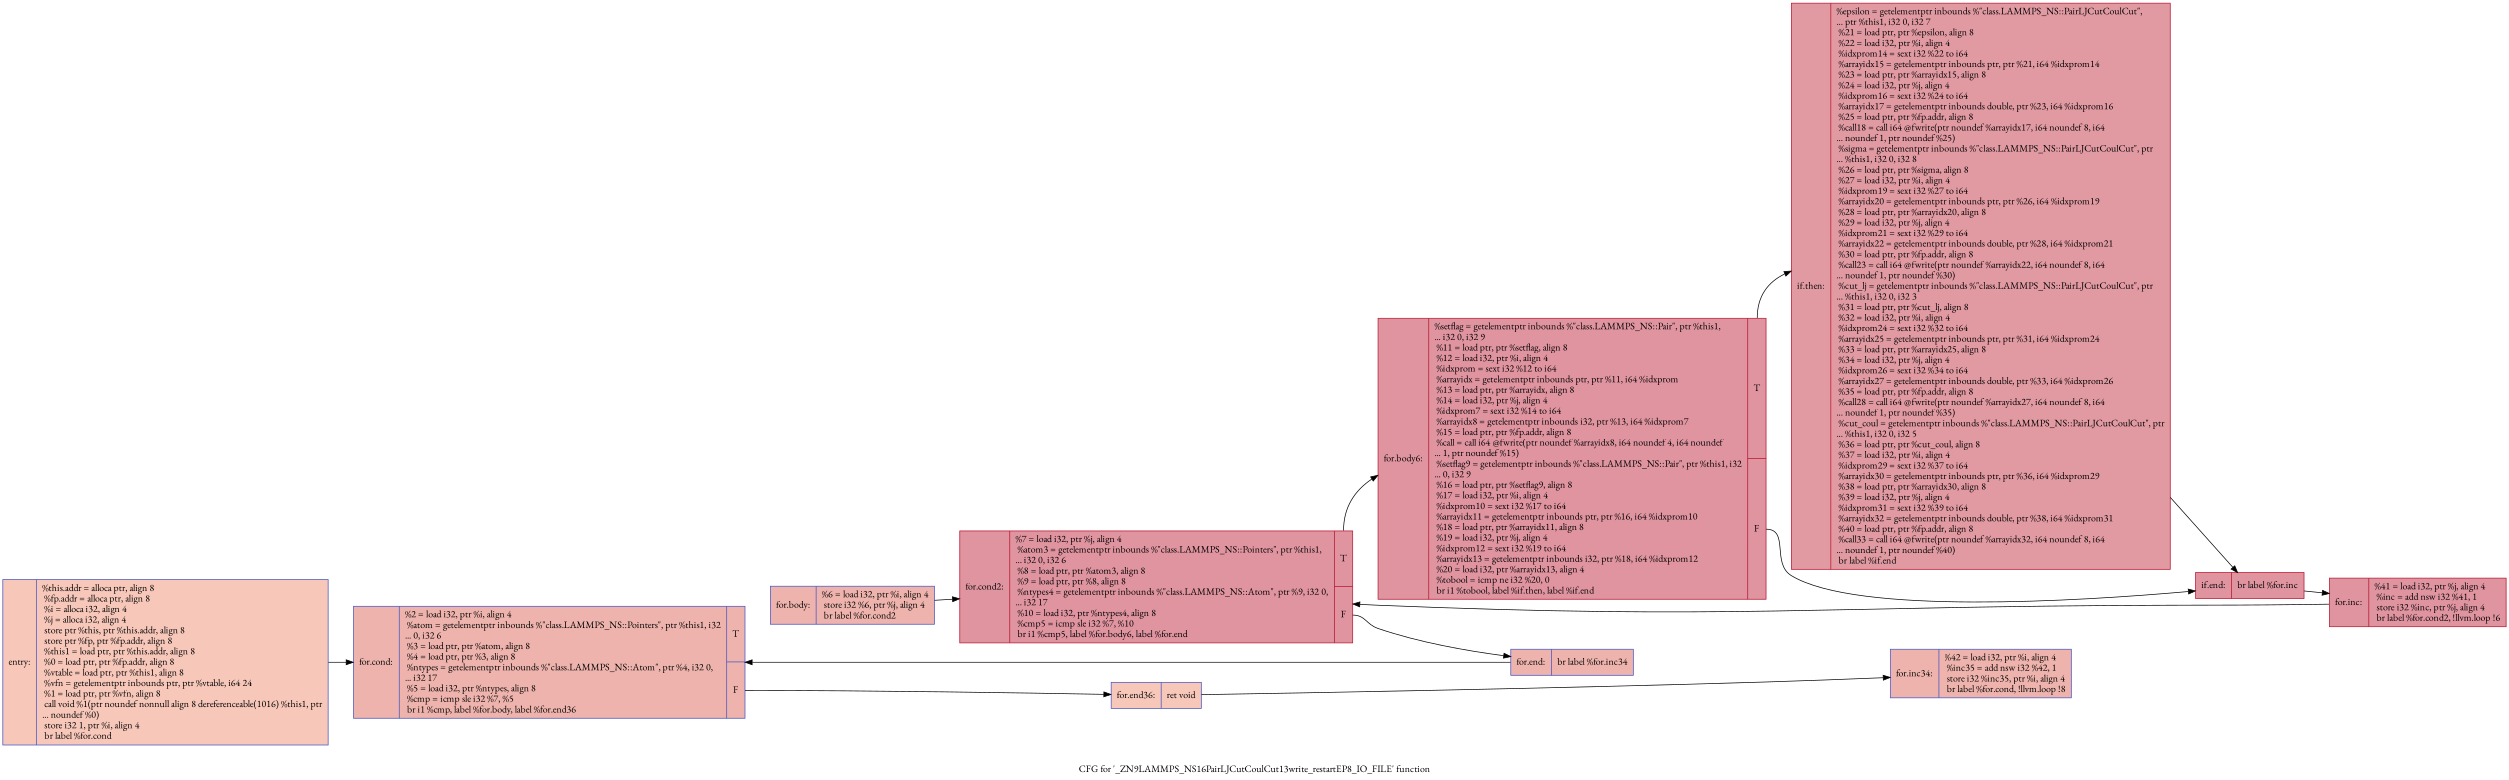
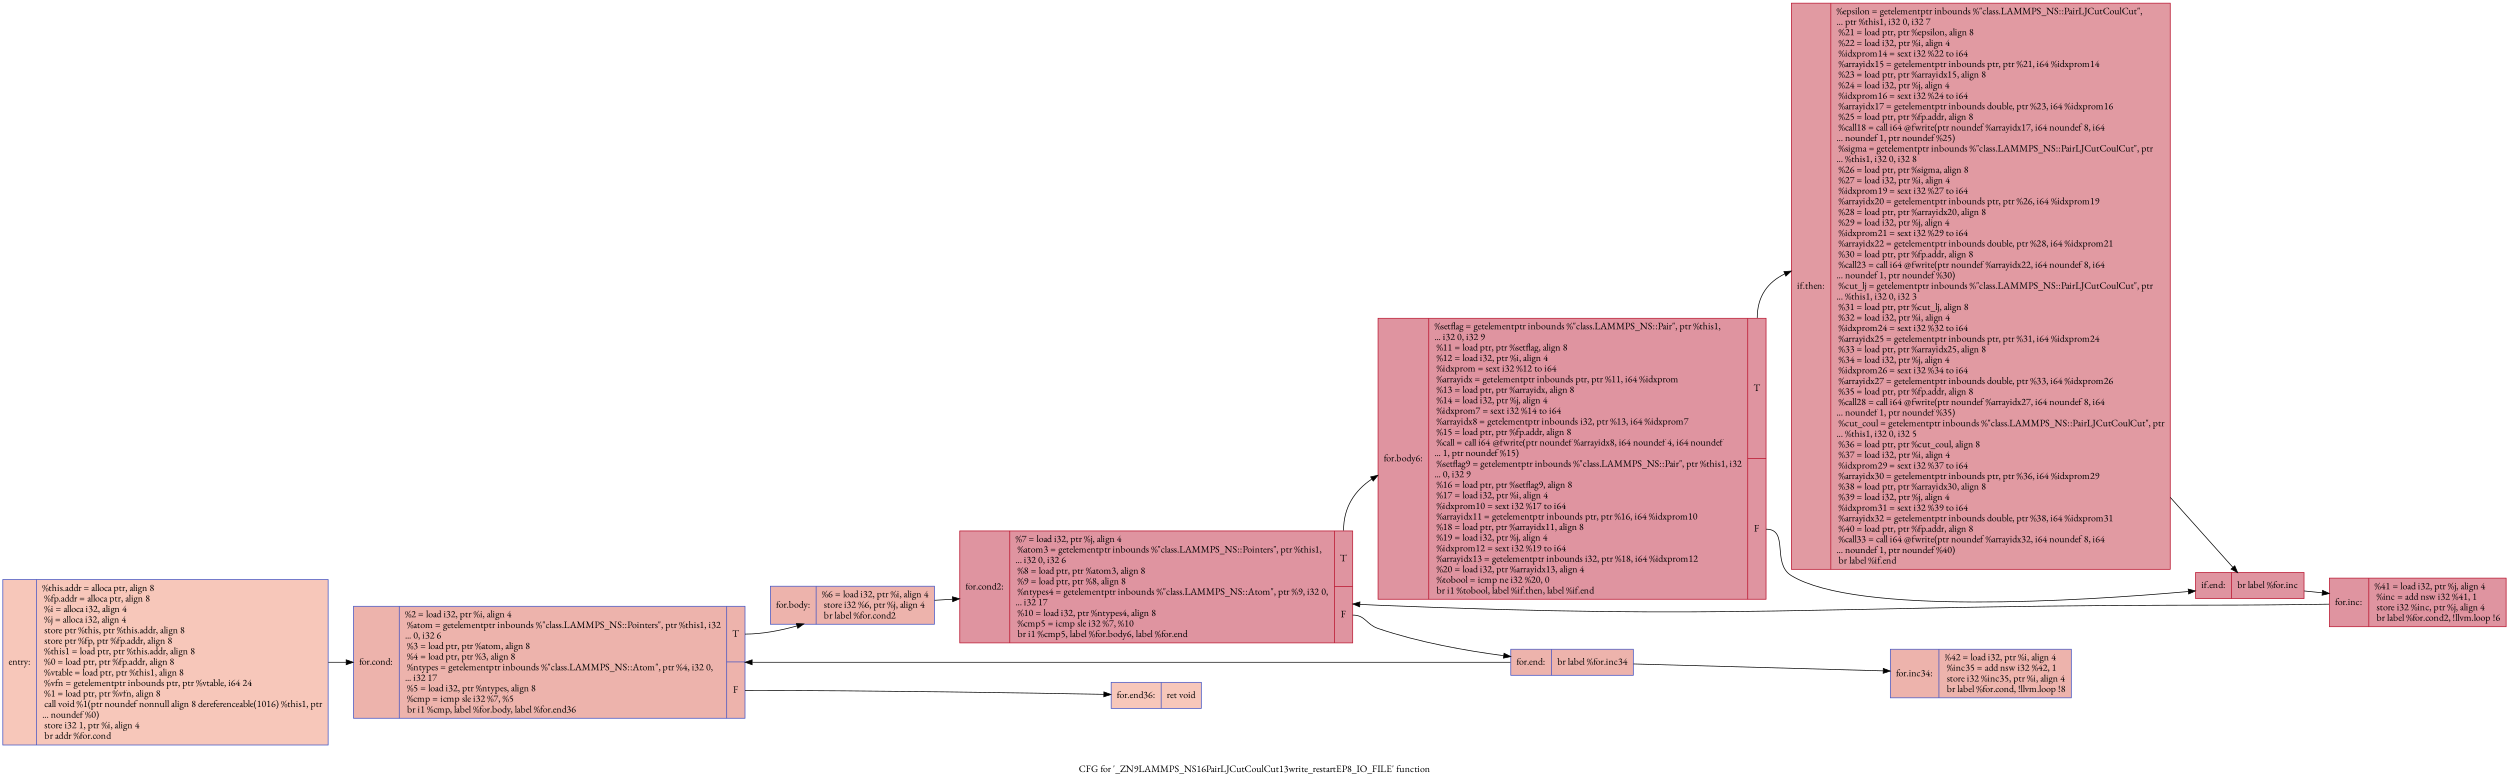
none -> (771, 632)
(1542, 688) -> (1758, 667)
(77, 736) -> (77, 736)
